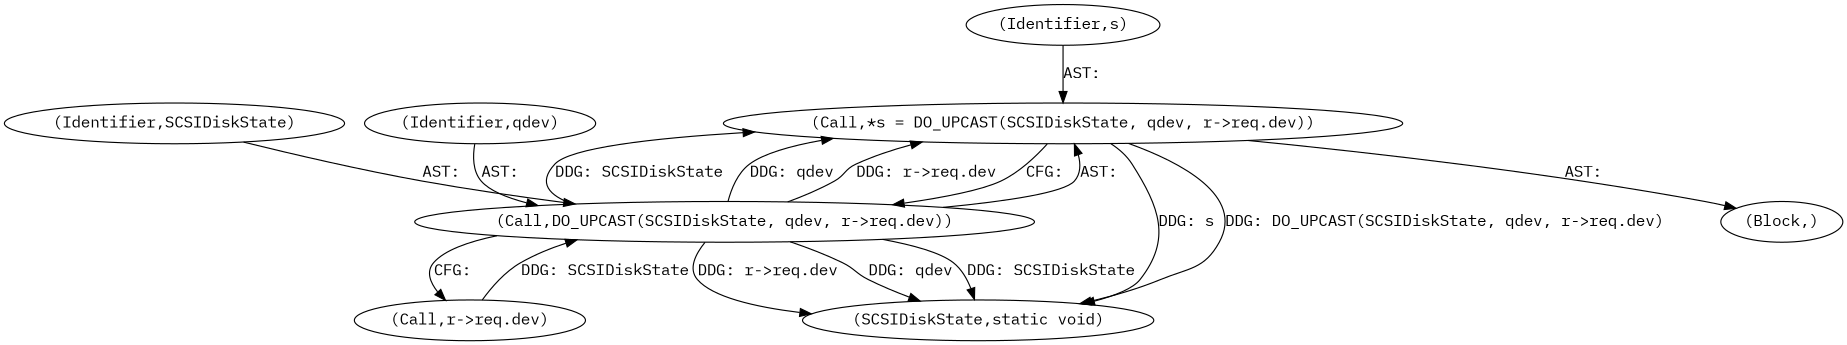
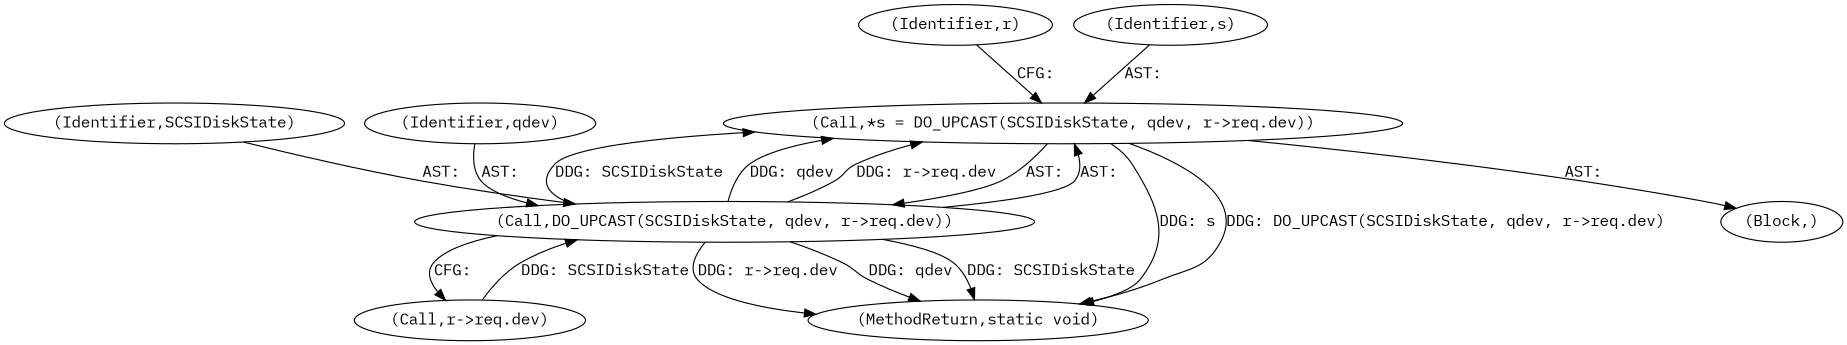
none -> (956, 25)
(1049, 173) -> (1049, 173)
(978, 320) -> (978, 320)
